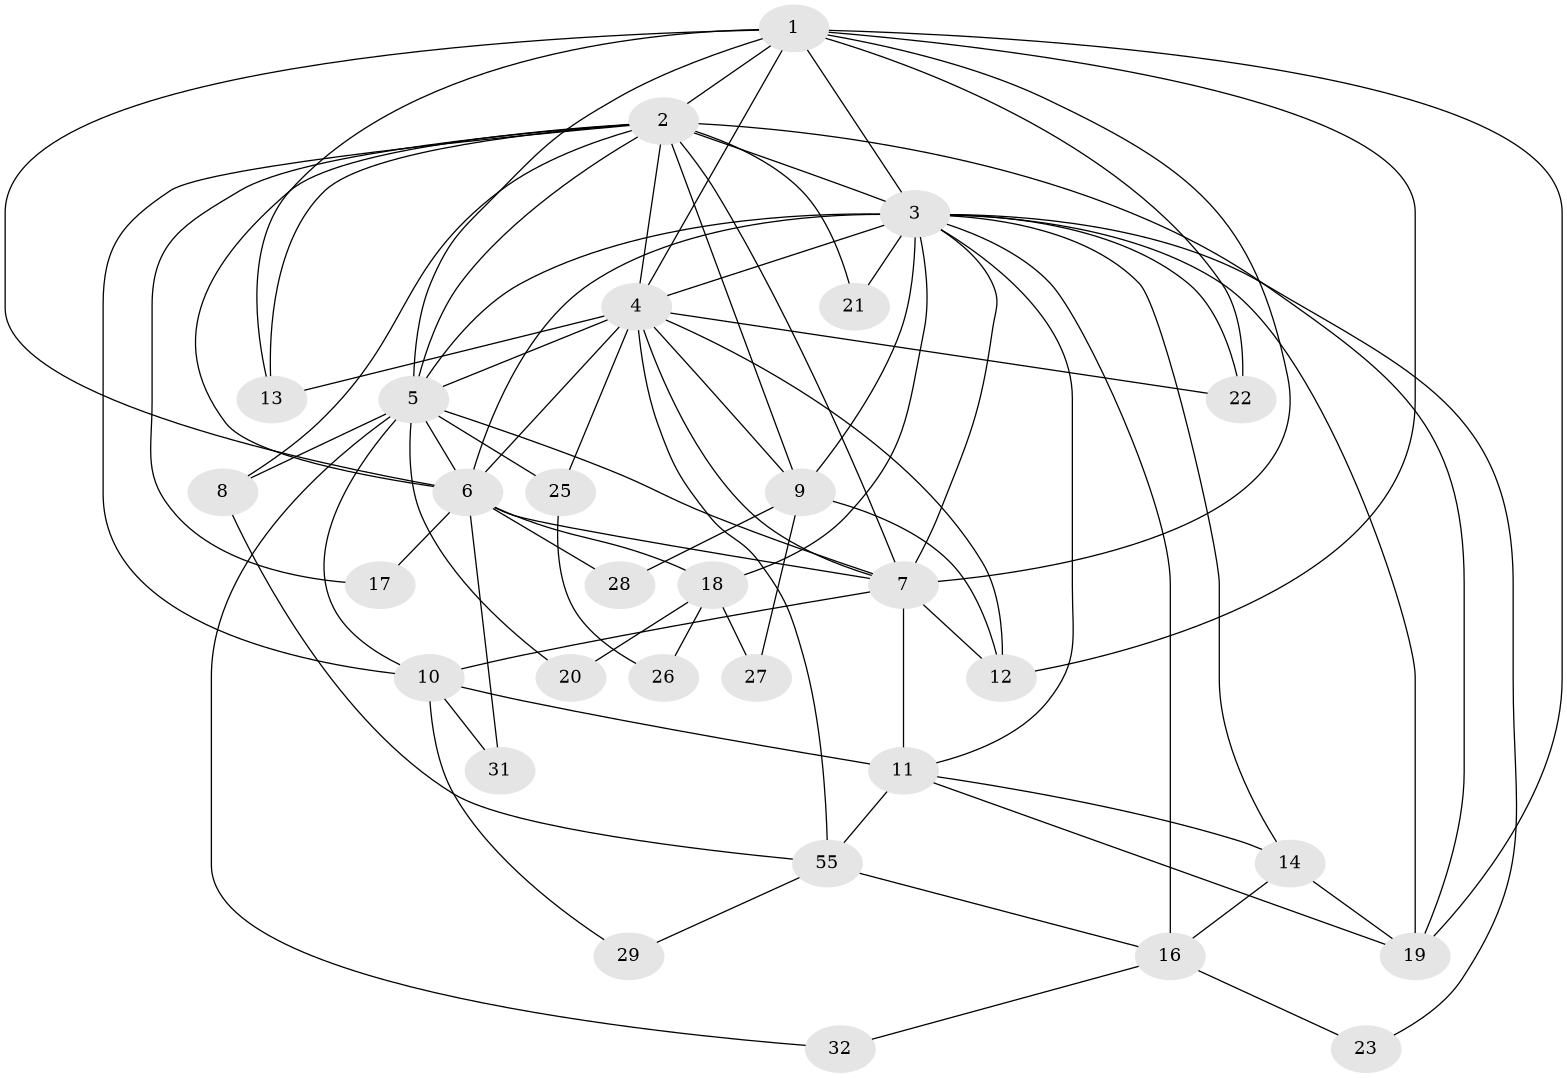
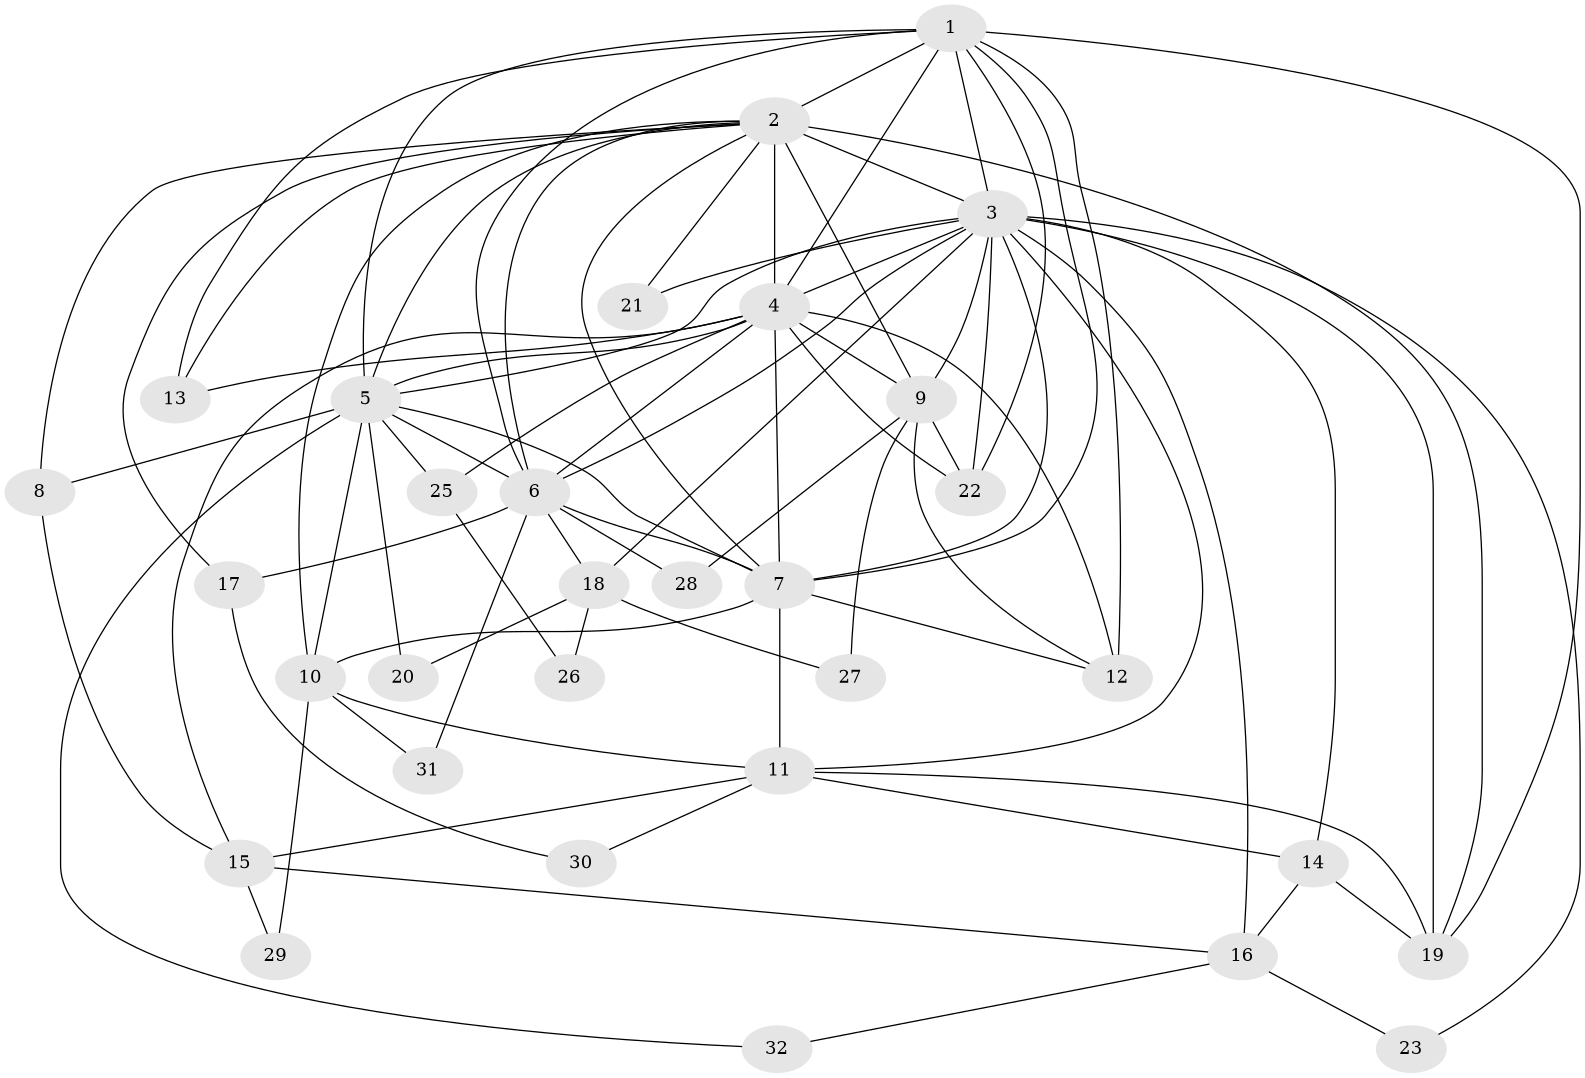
none -> (946, 446)
none -> (581, 864)
(827, 864) -> (240, 864)
